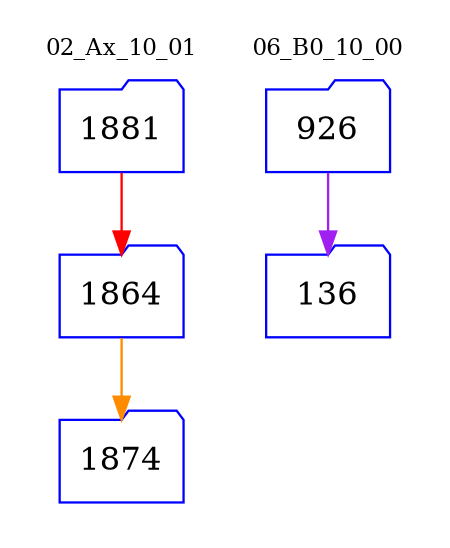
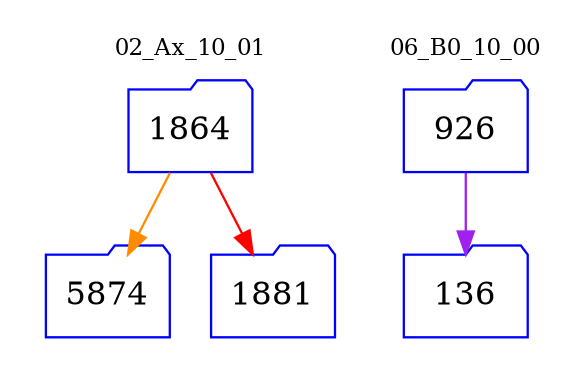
(122, 202) -> (226, 203)
(122, 461) -> (108, 296)
